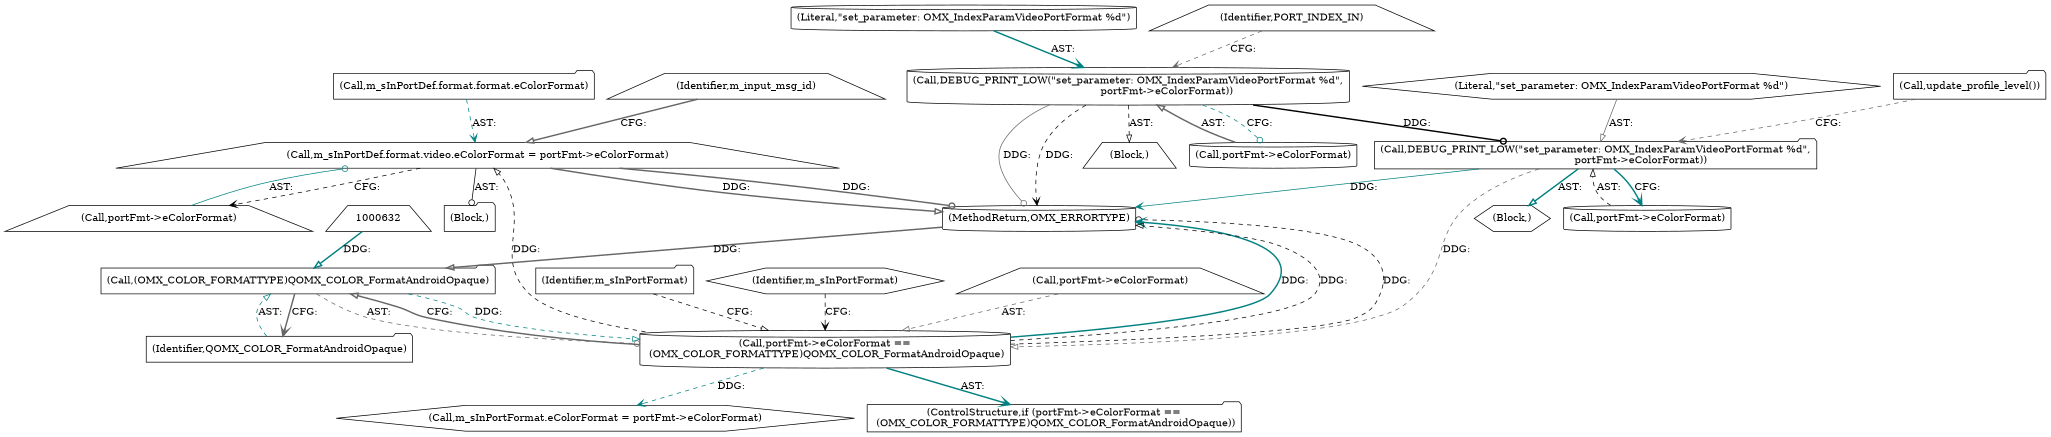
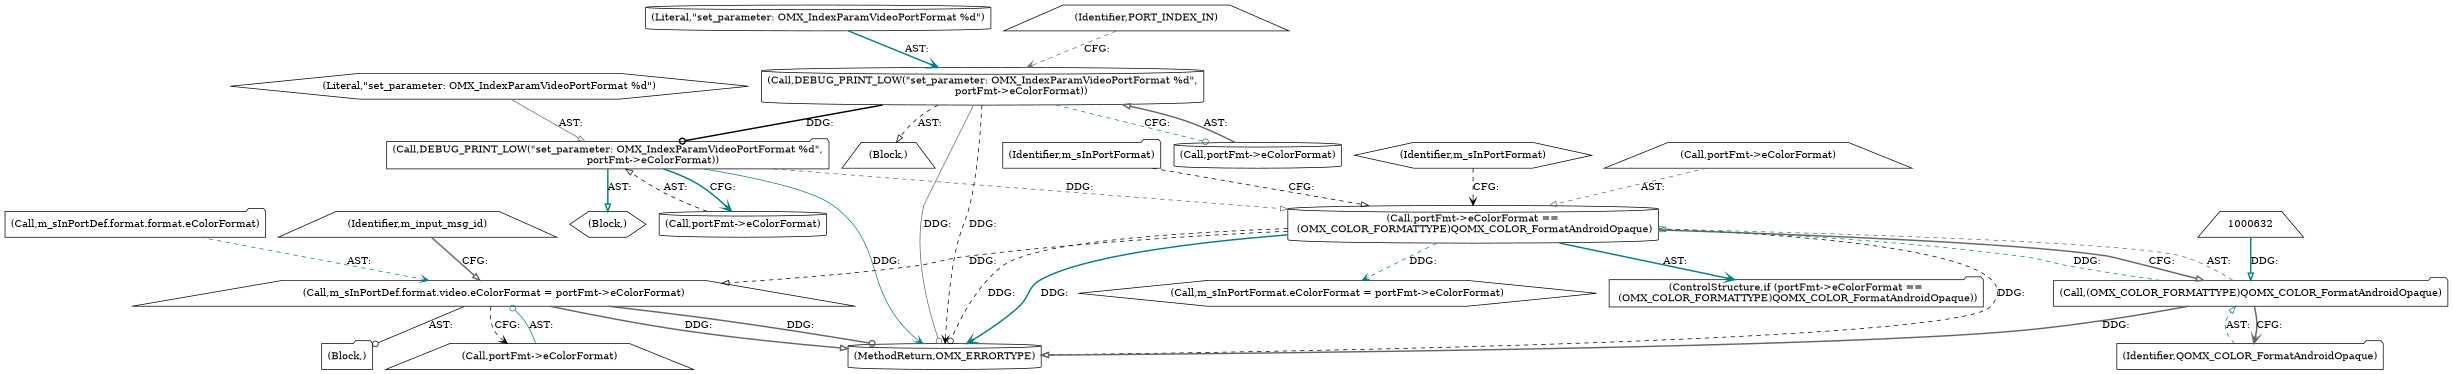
(1970, 86) -> none
(698, 247) -> (1620, 347)
